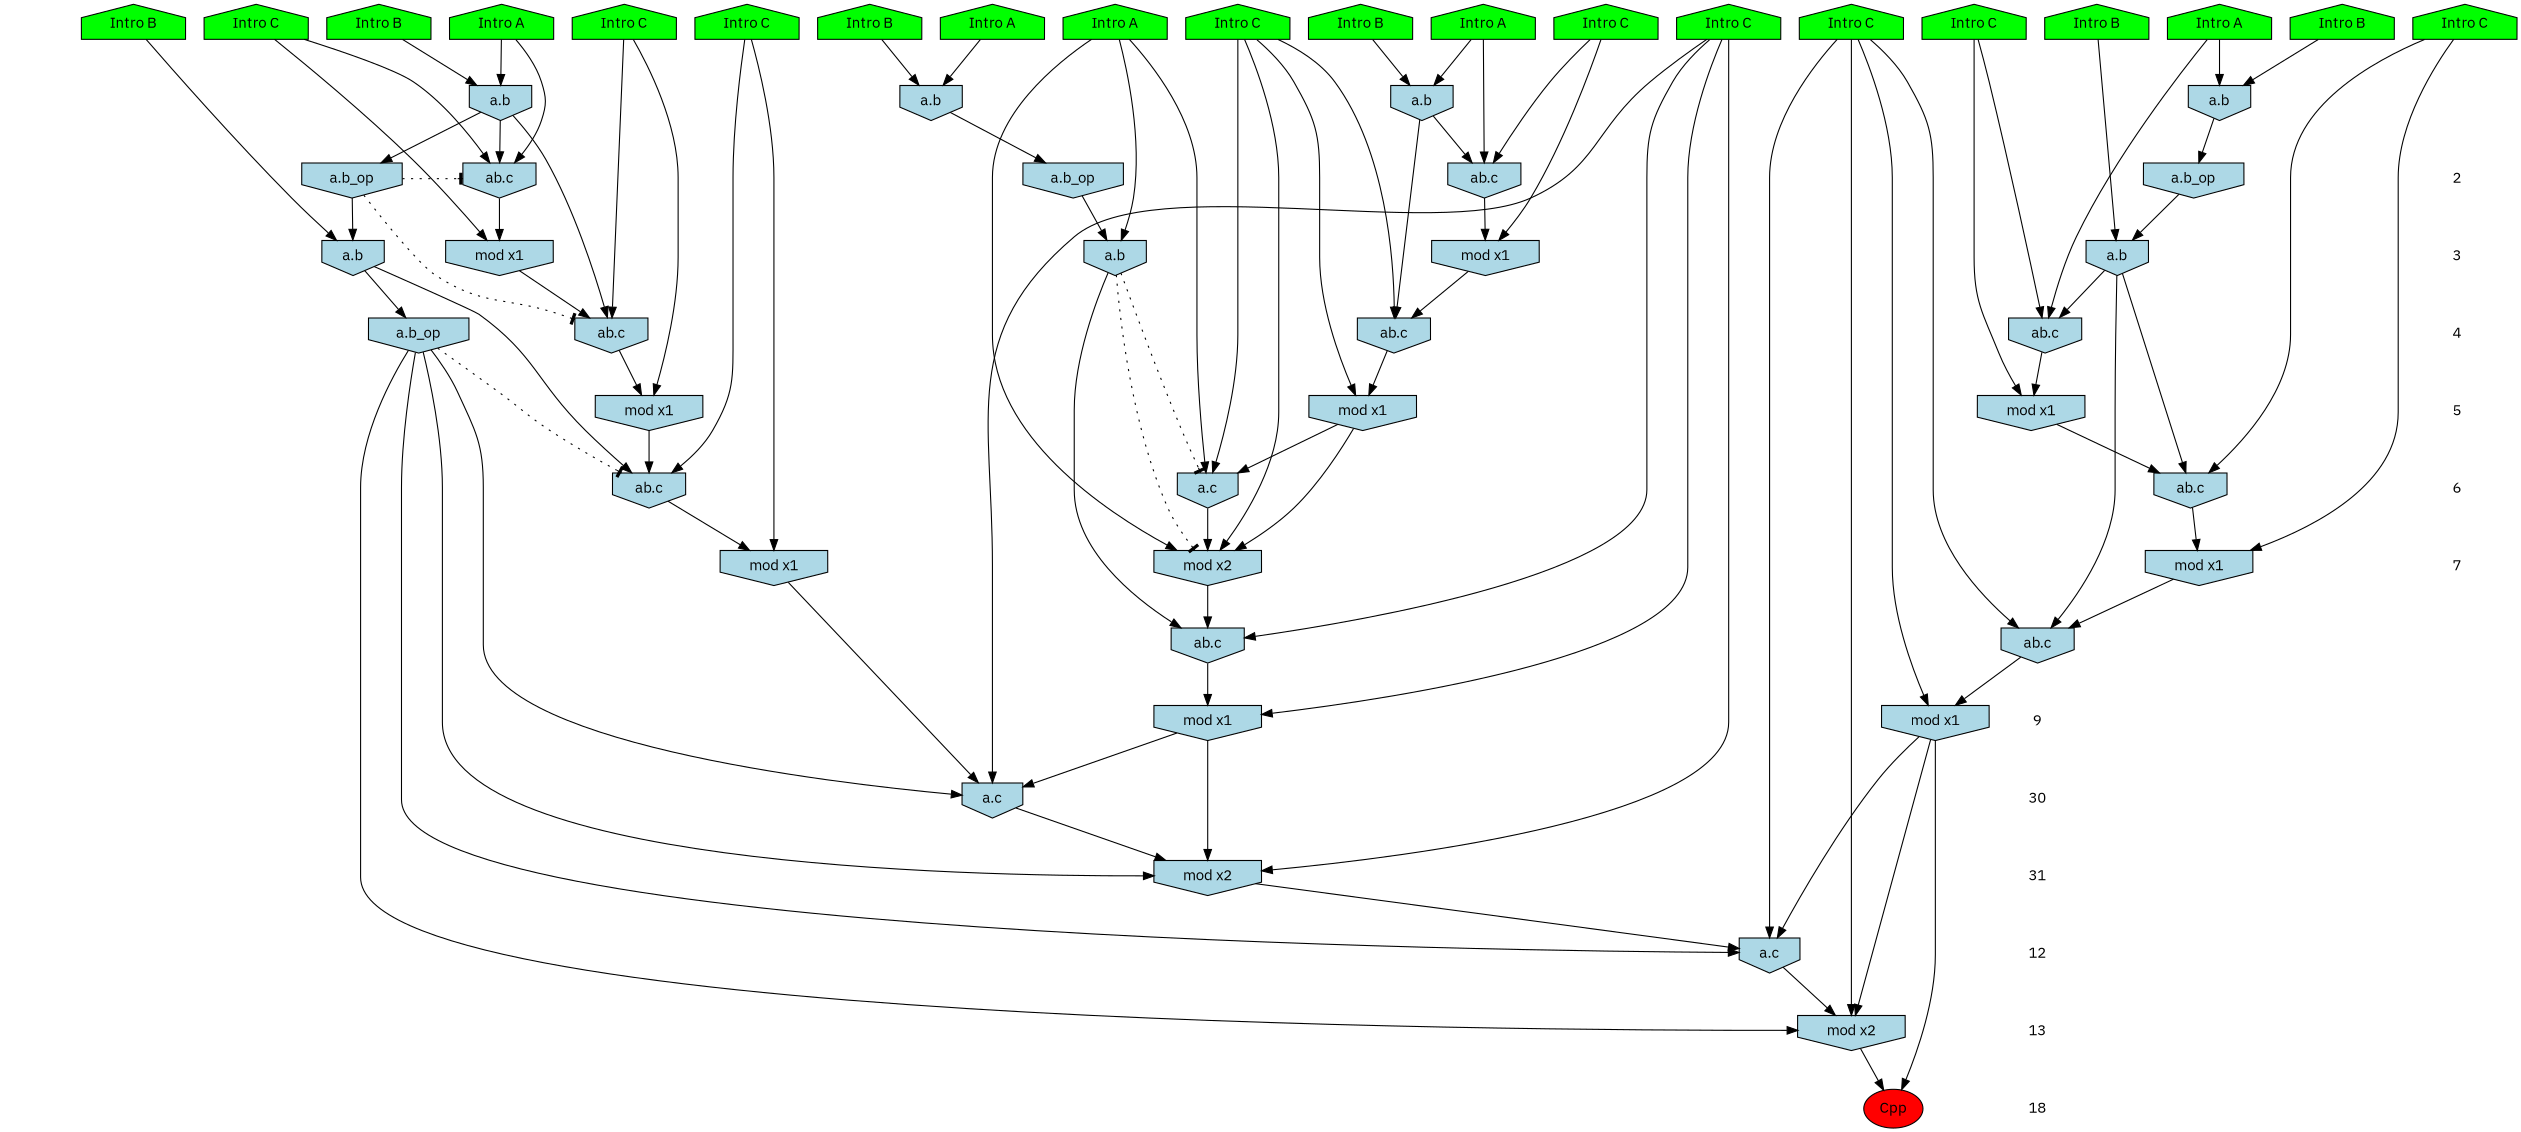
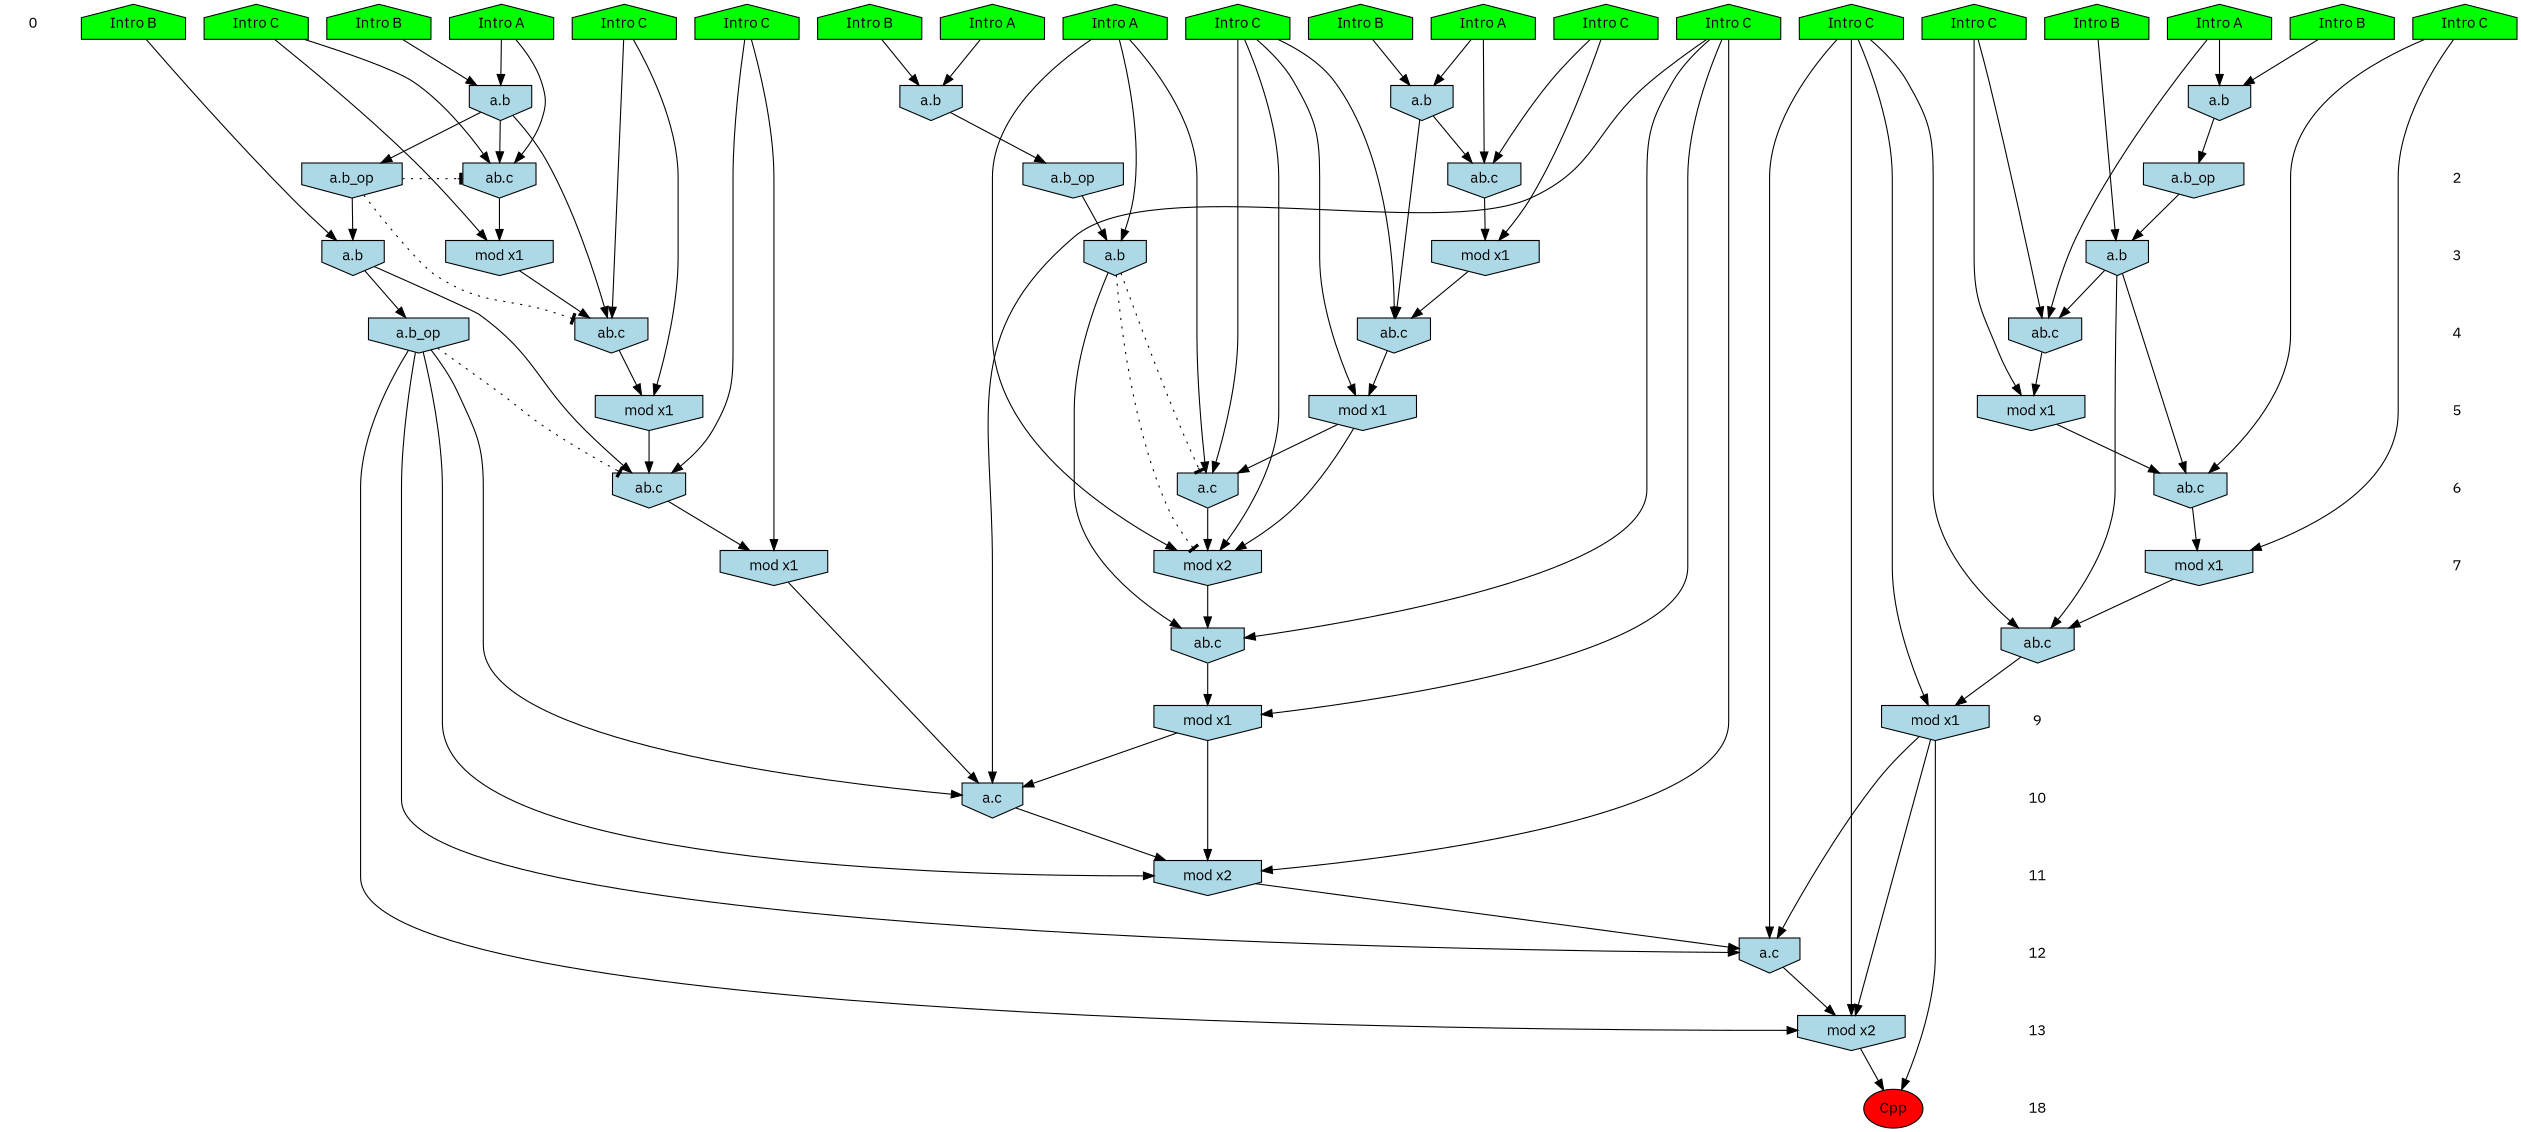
none -> (33, 24)
(2038, 799) -> (2038, 799)
(2038, 876) -> (2038, 876)
